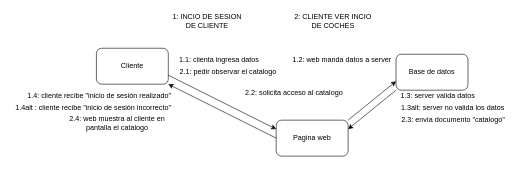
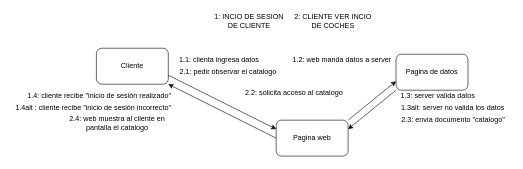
(207, 21) -> (249, 21)
(432, 72) -> (432, 72)
